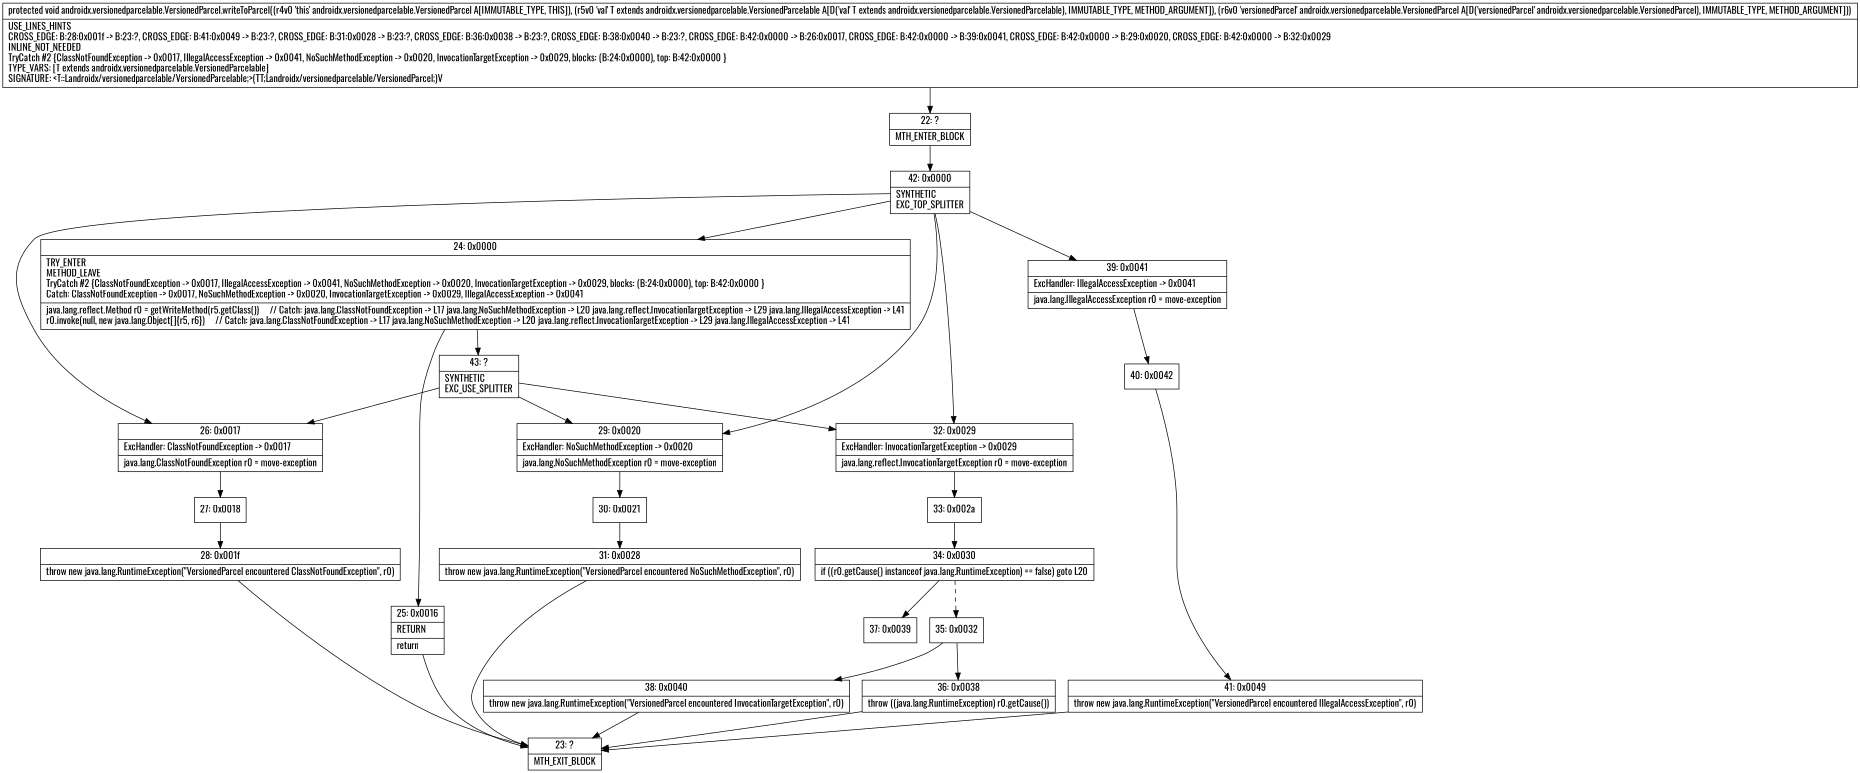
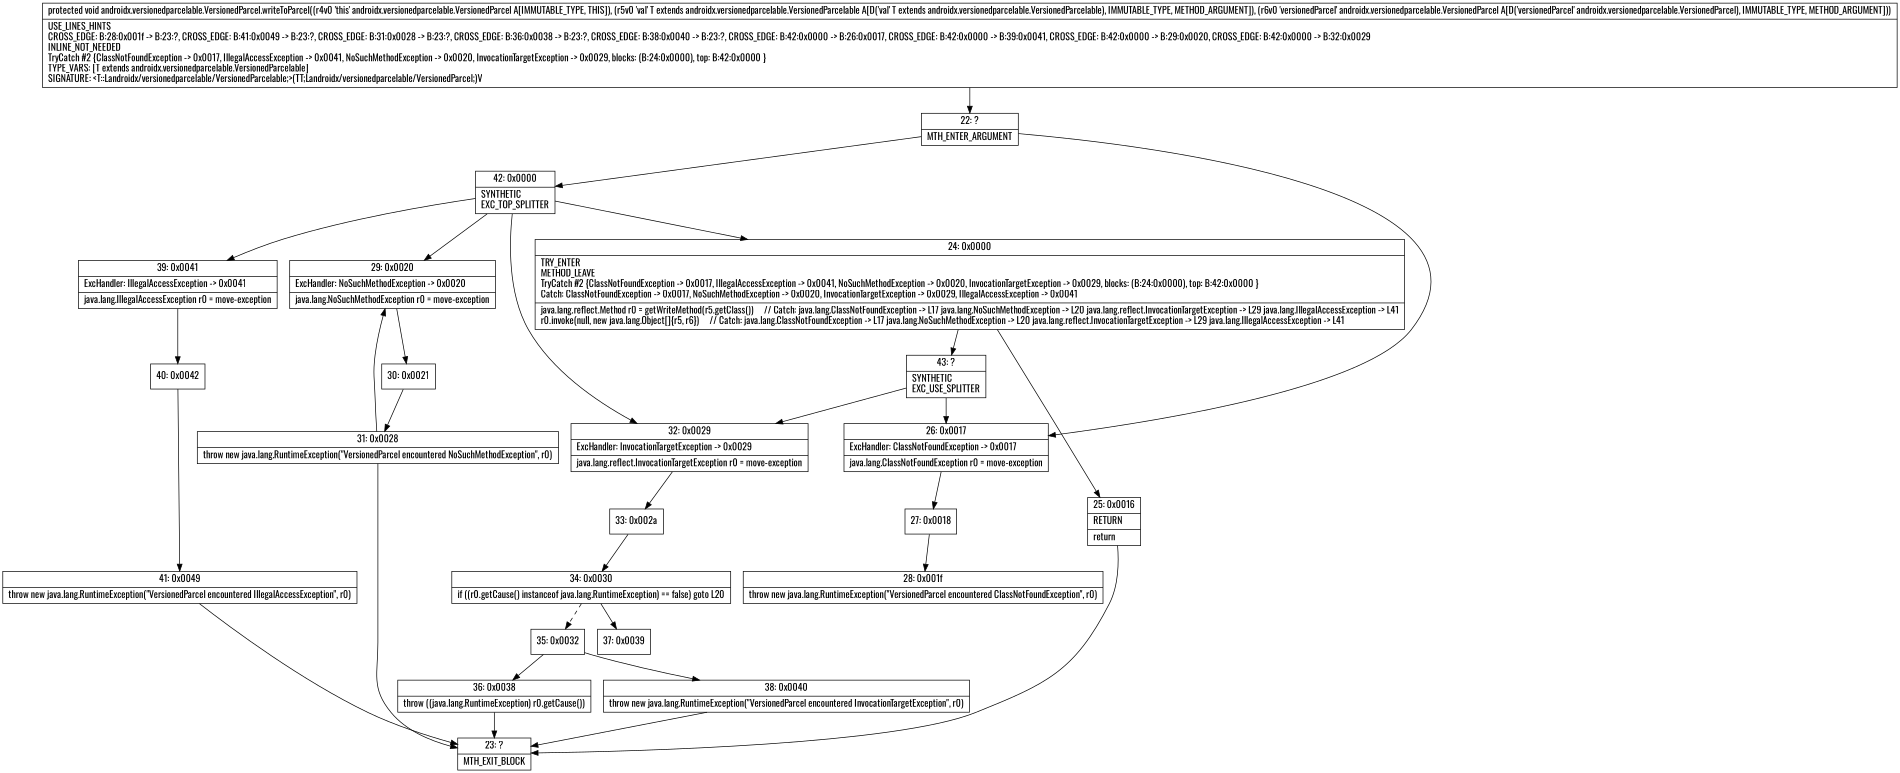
(930, 137) -> (970, 137)
(339, 209) -> (1425, 267)
(542, 409) -> (374, 373)
(370, 679) -> none
